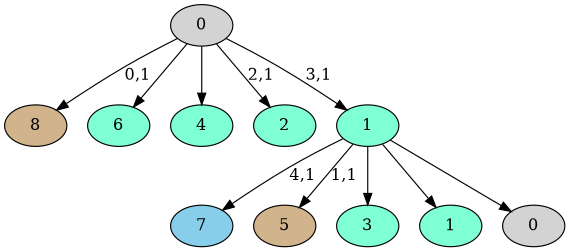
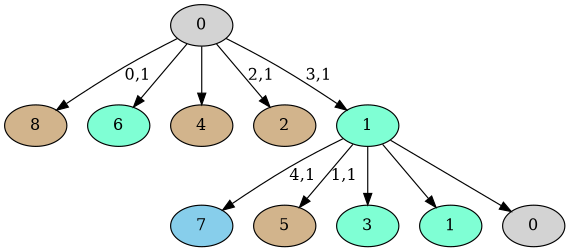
(202, 126) -> (202, 126)
(285, 126) -> (285, 126)
